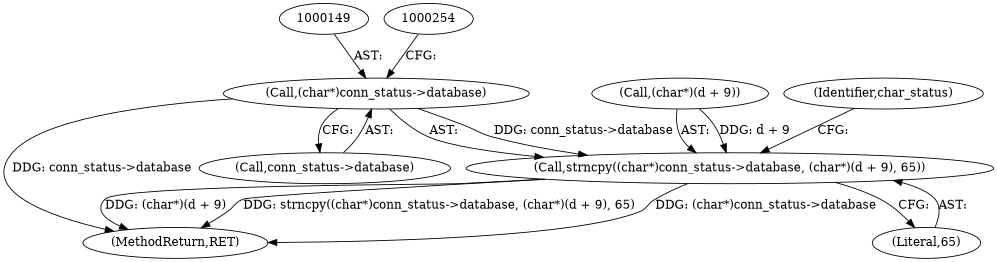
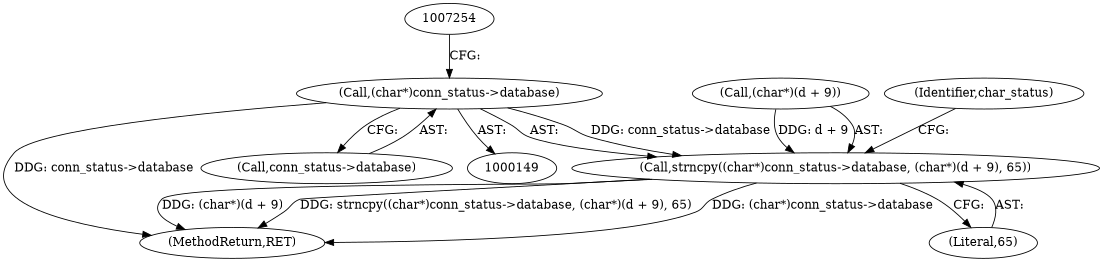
(429, 19) -> (449, 19)
(348, 53) -> (472, 130)
